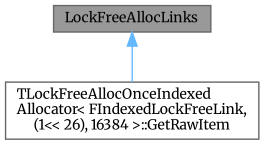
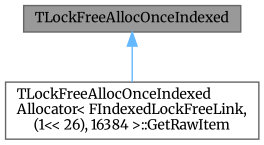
(132, 19) -> (132, 19)
